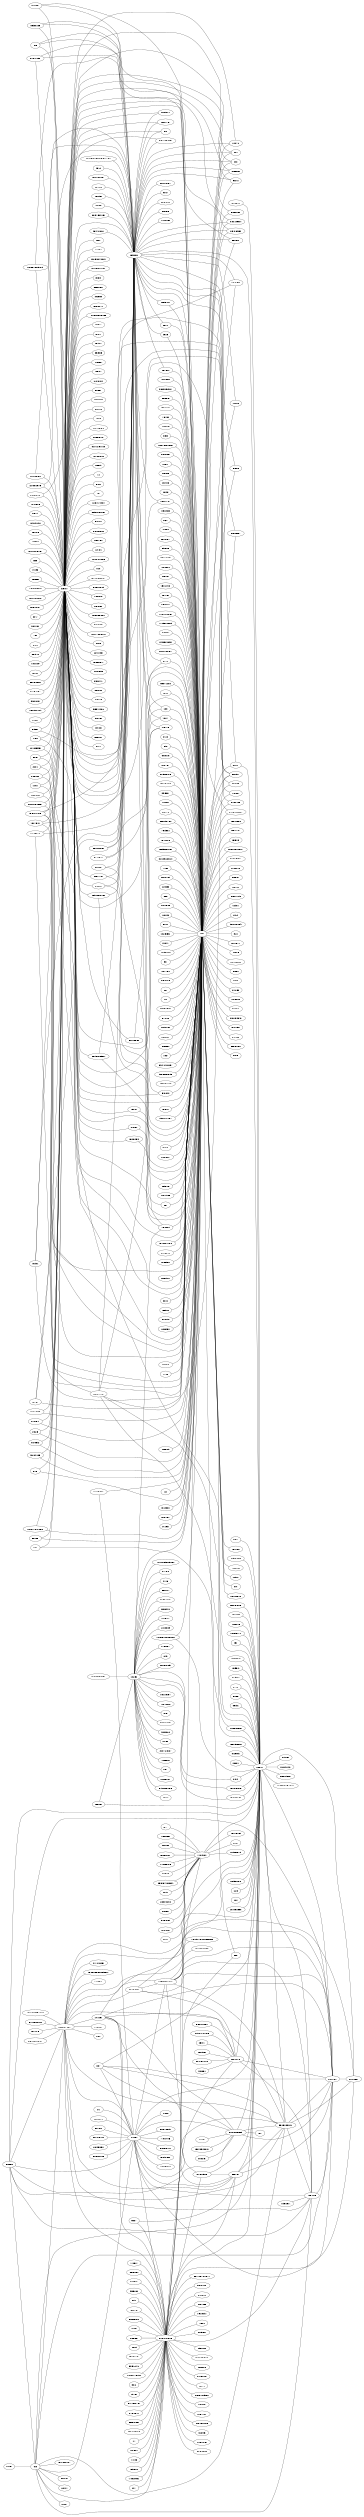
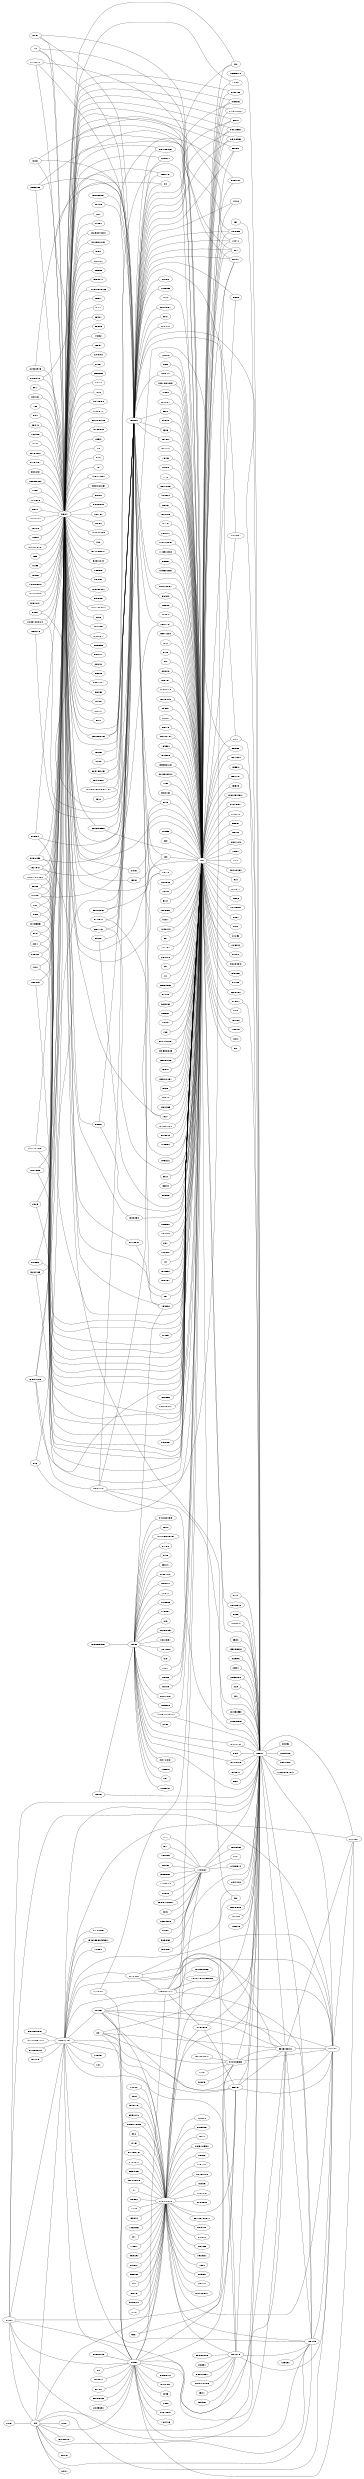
(35, 476) -> (35, 631)
none -> (130, 668)
(75, 880) -> none
(260, 2133) -> none
(166, 2167) -> (166, 2394)
